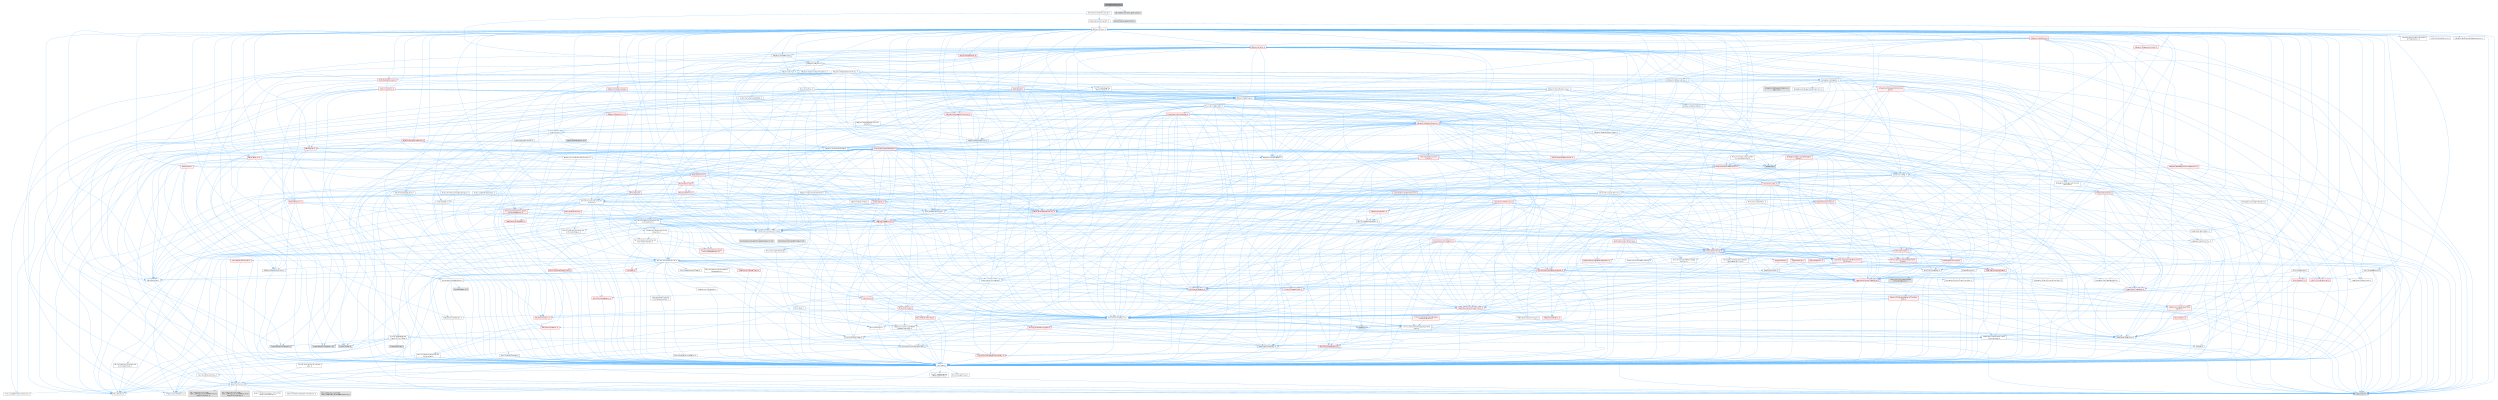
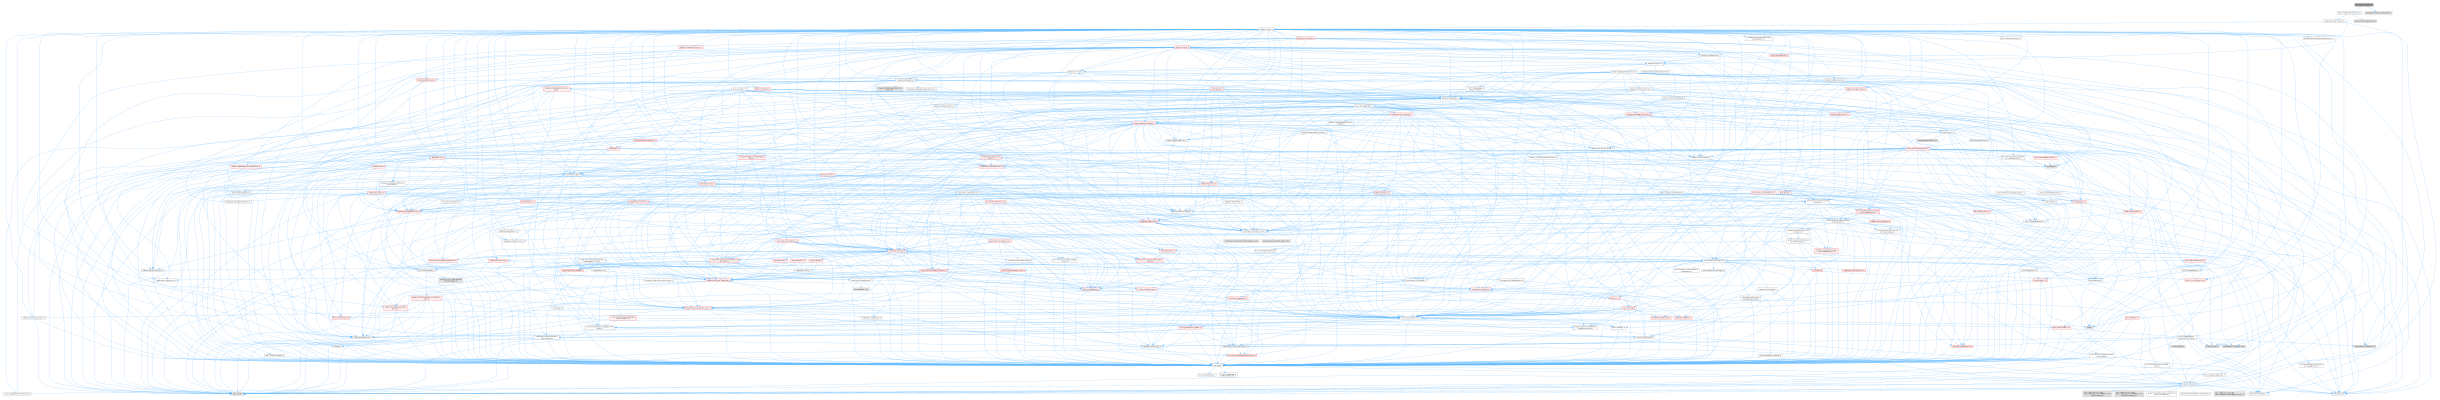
(1959, 280) -> none
